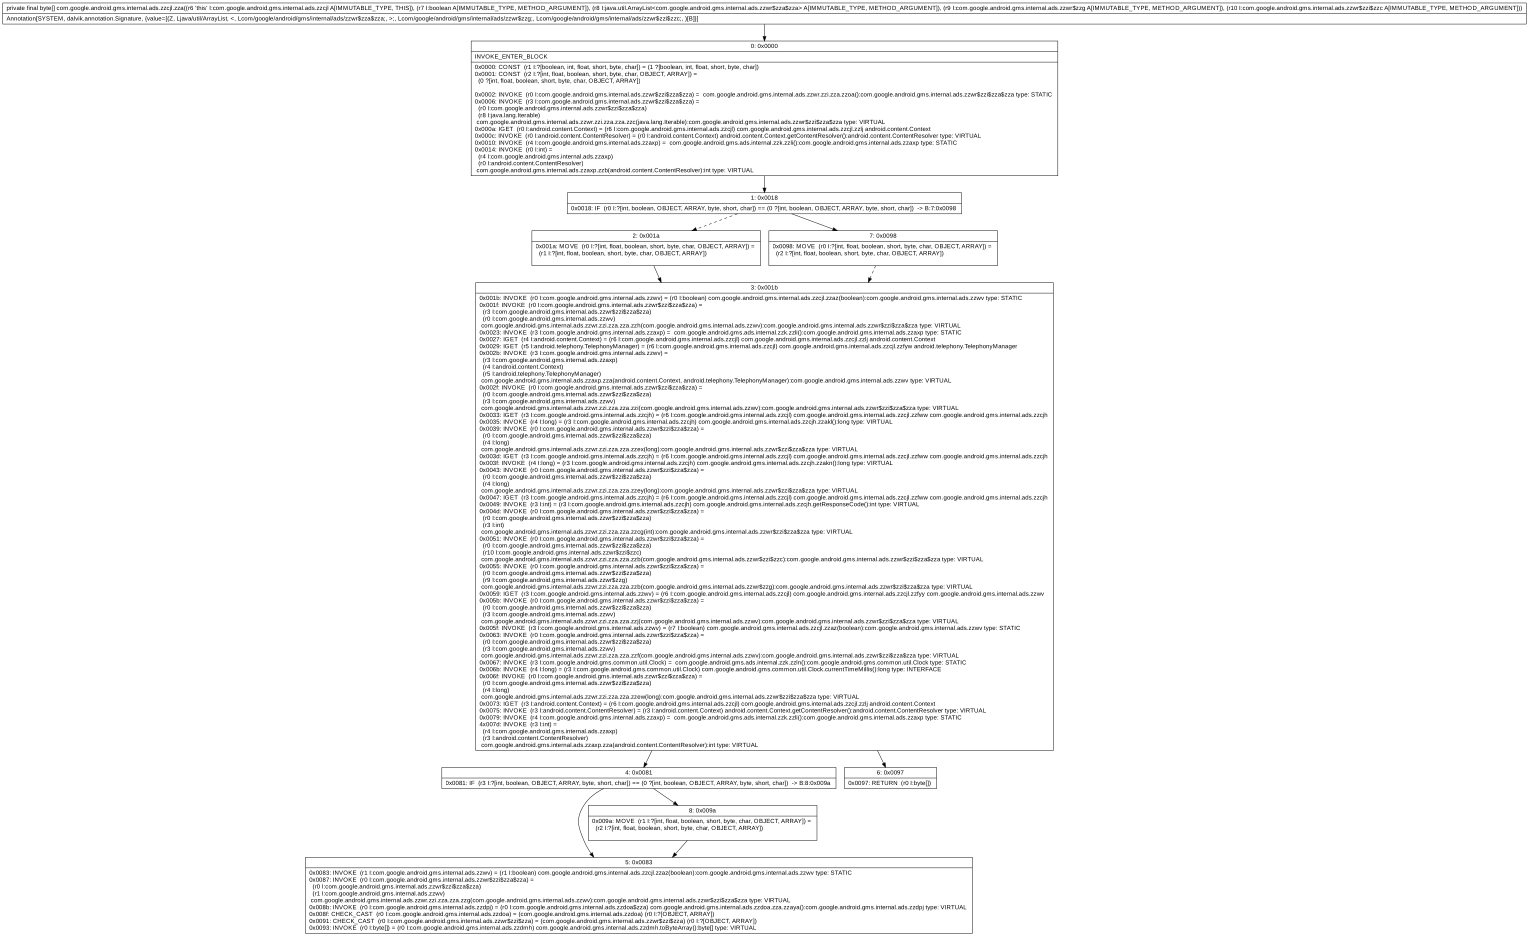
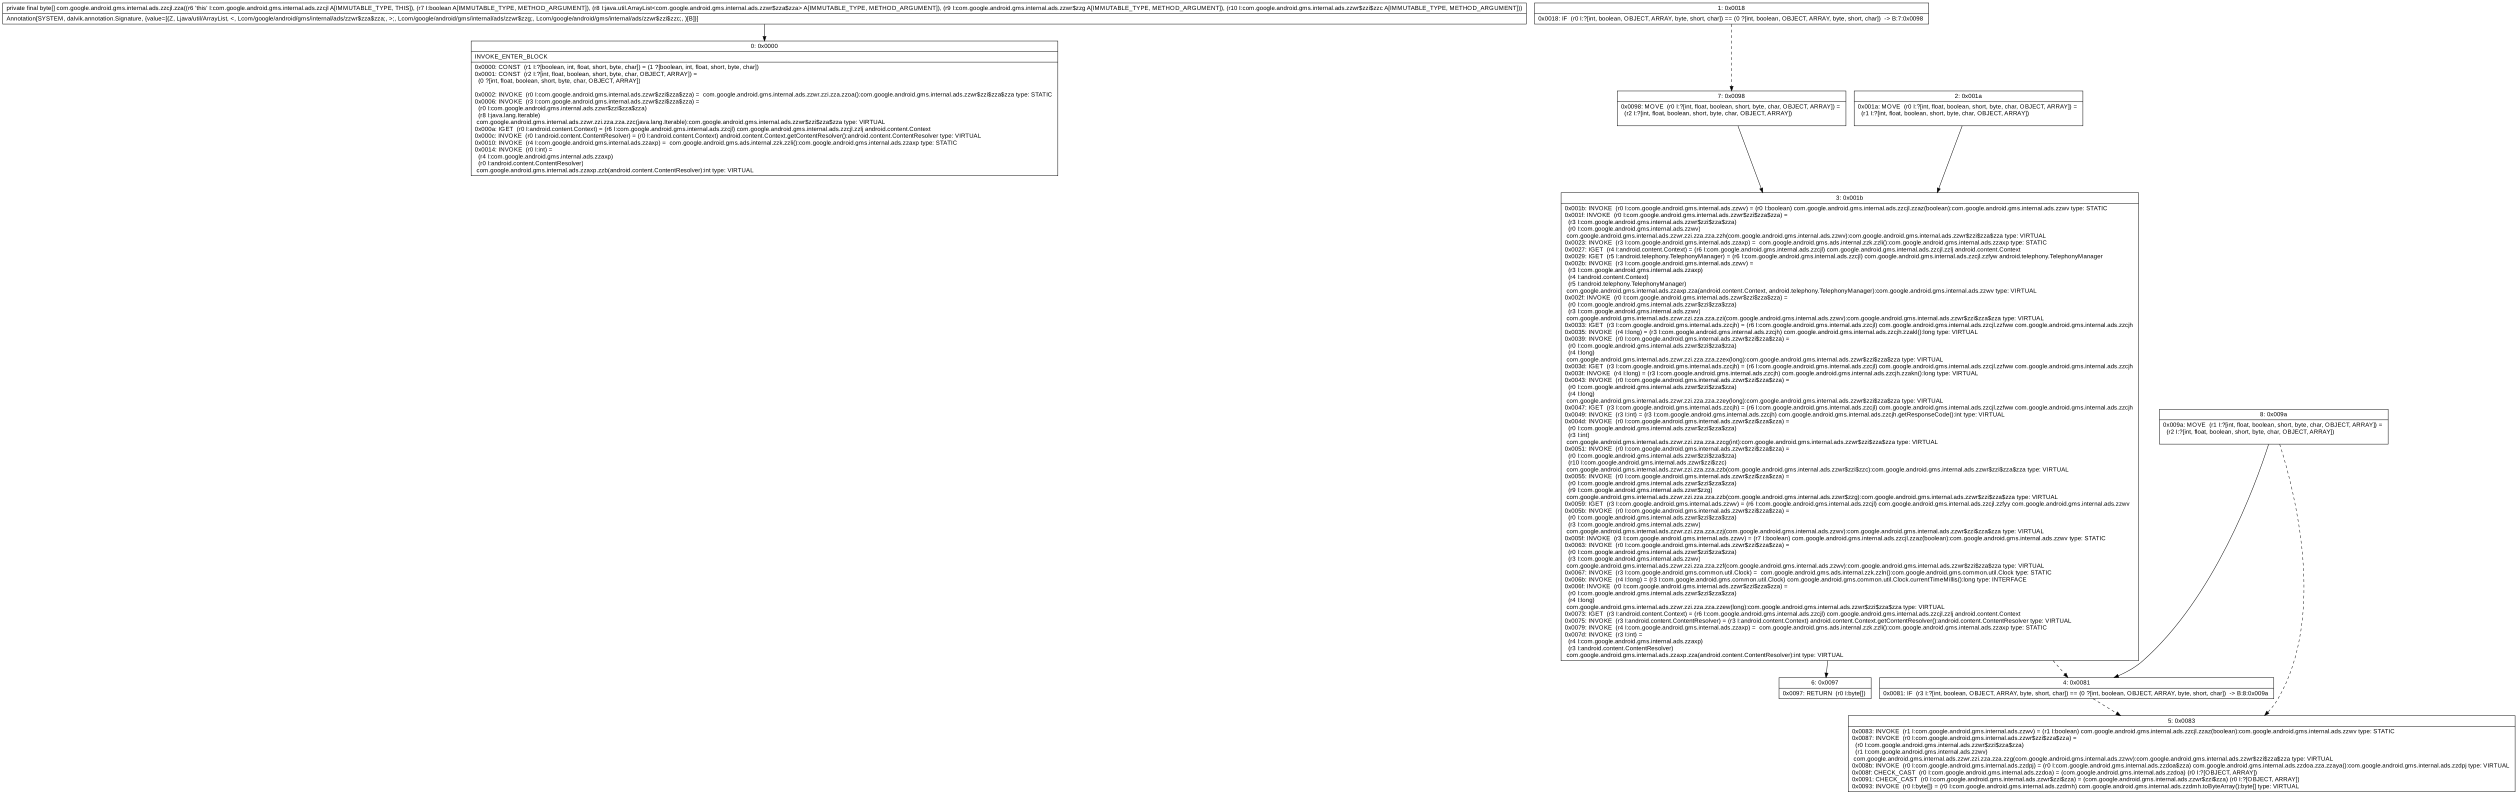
(764, 182) -> none
(717, 221) -> none
(812, 221) -> (1732, 55)
(873, 272) -> (1750, 157)
(519, 724) -> (1605, 635)
(649, 757) -> (2059, 667)
(664, 796) -> (2212, 573)
(579, 817) -> (2105, 706)
(681, 847) -> (2303, 581)
